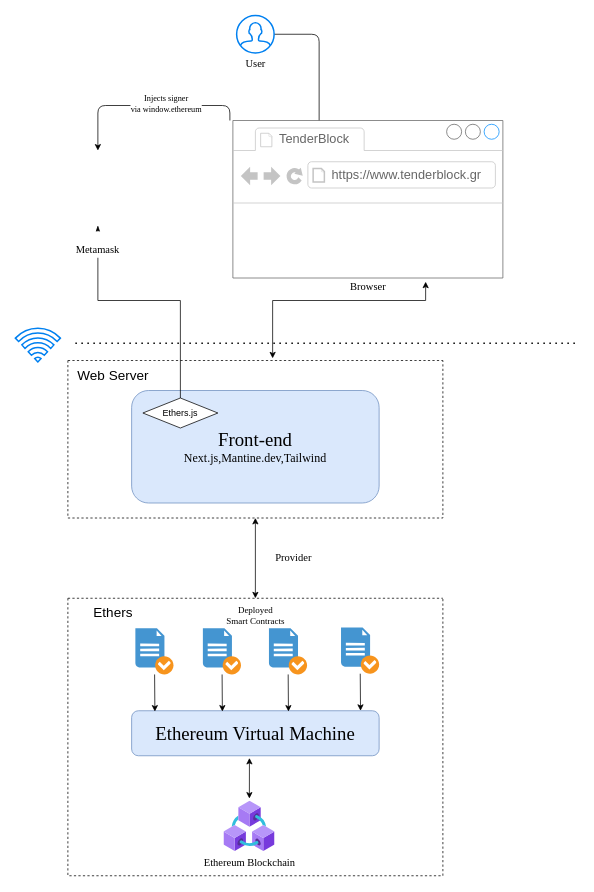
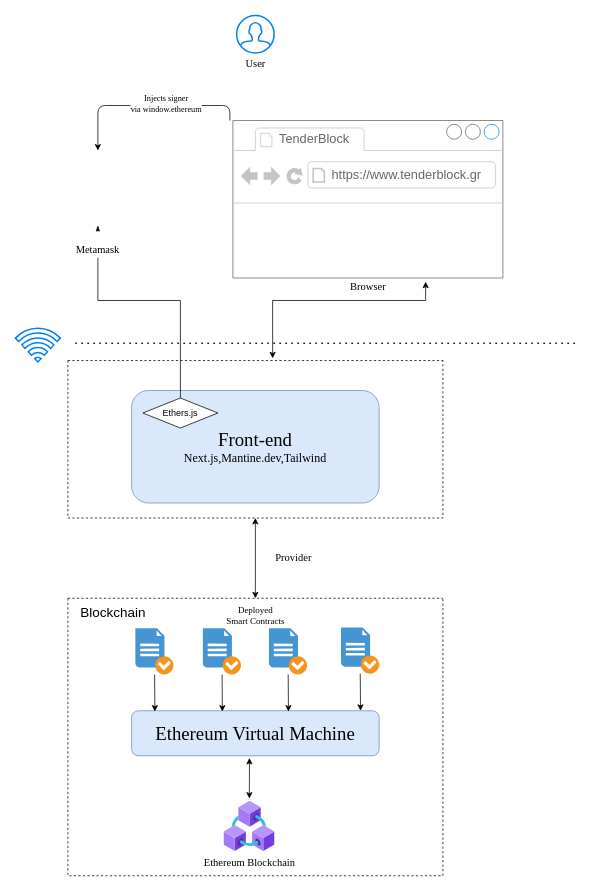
(319, 57) -> none
(113, 375) -> none
(113, 613) -> (113, 613)
